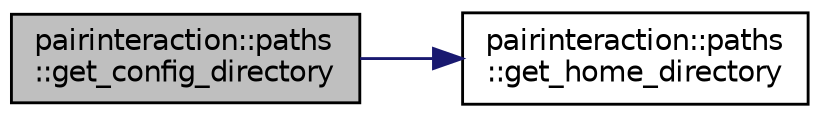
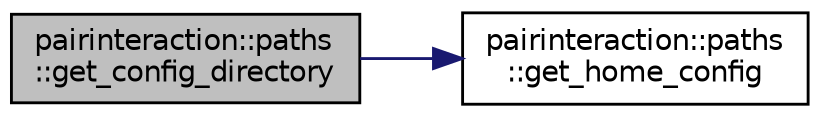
(635, 59) -> (635, 59)
